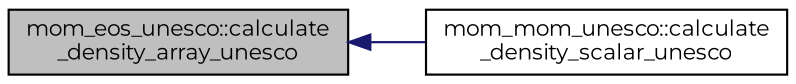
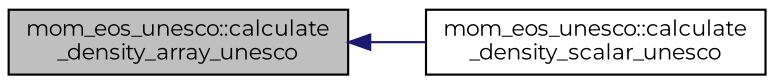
(607, 42) -> (596, 42)
